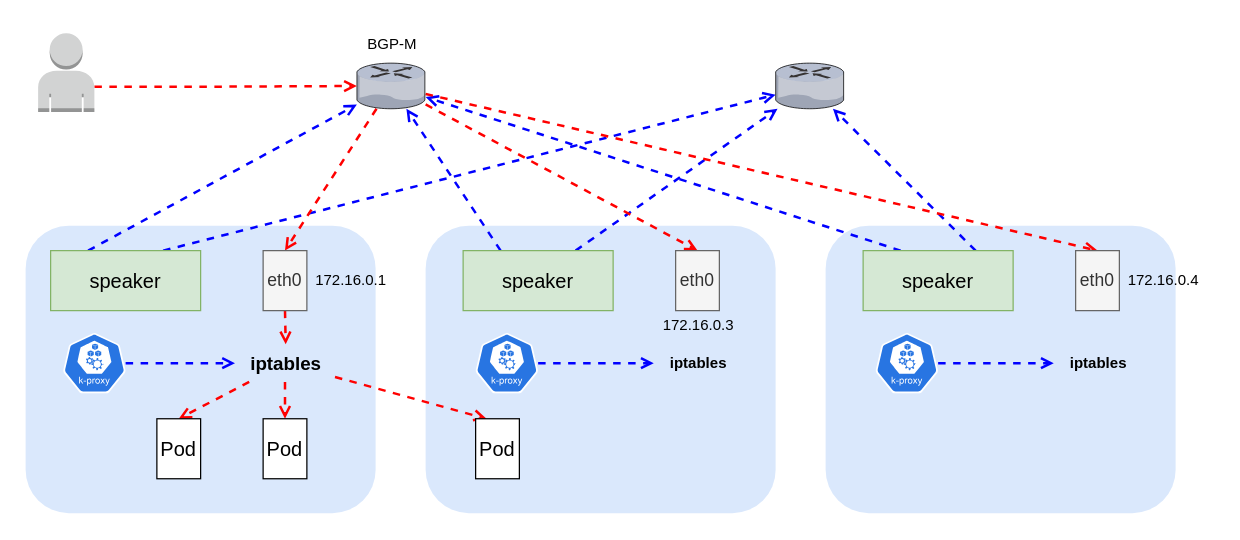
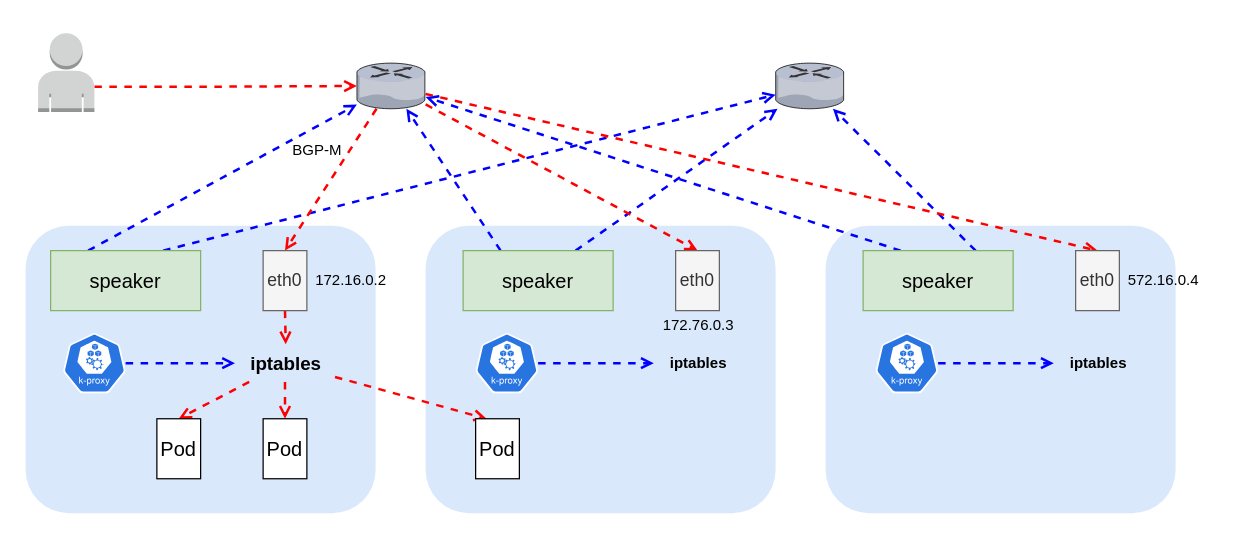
(391, 44) -> (316, 151)
(351, 281) -> (351, 281)
(1164, 281) -> (1164, 281)
(699, 326) -> (699, 326)
